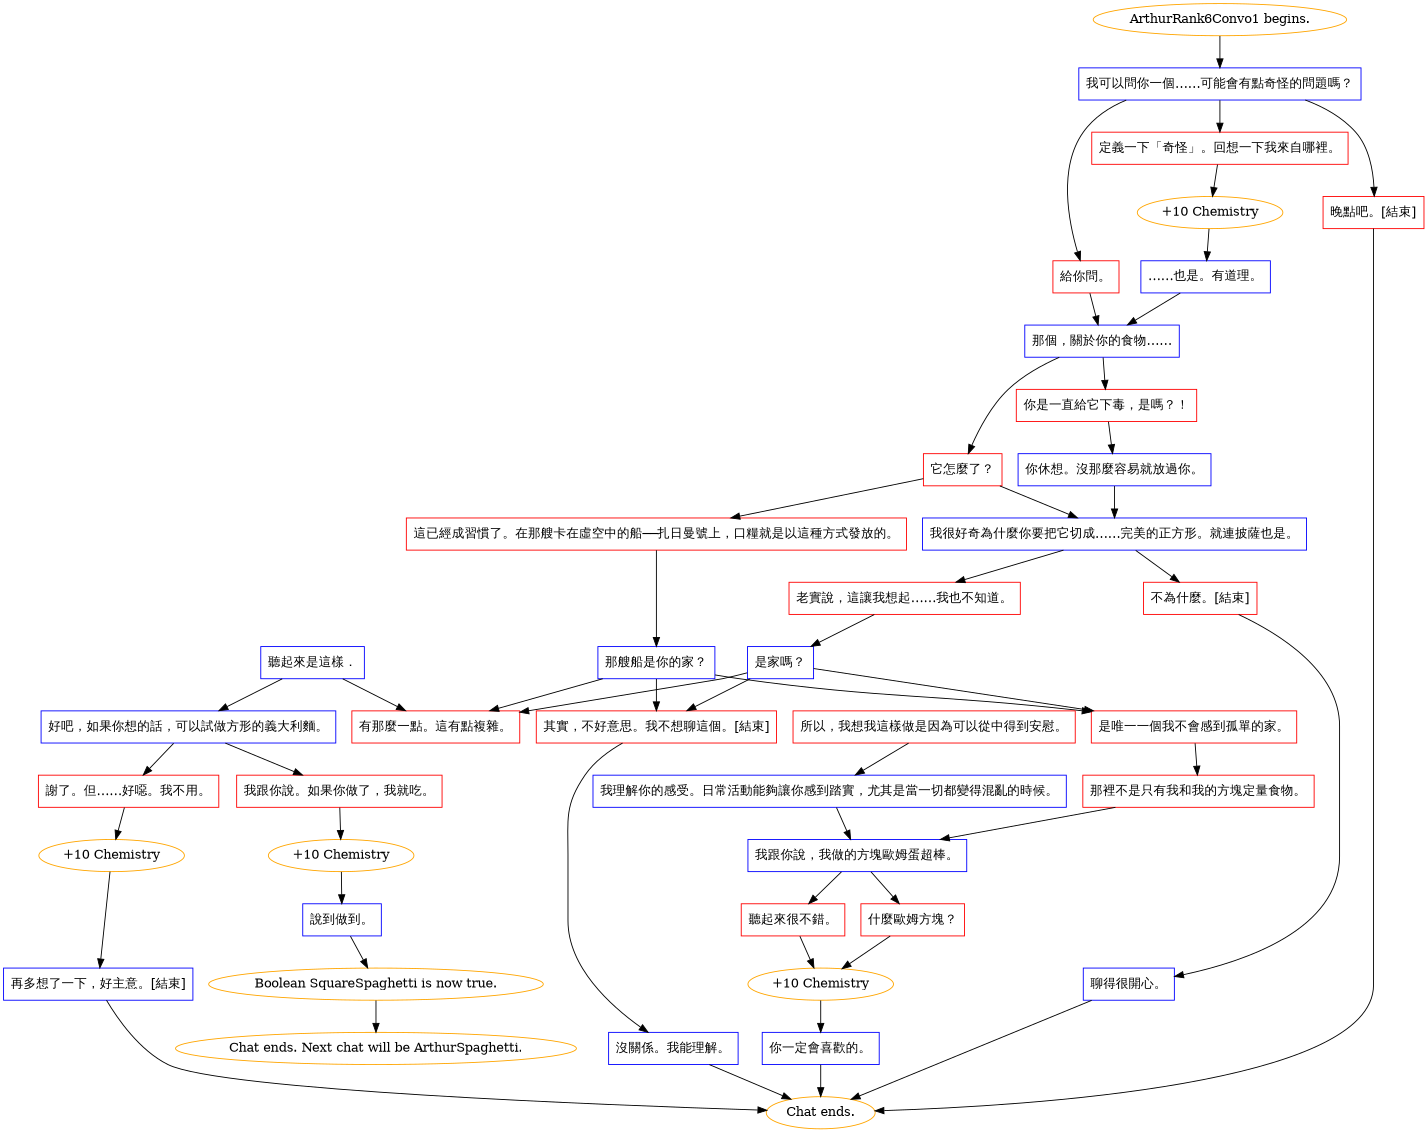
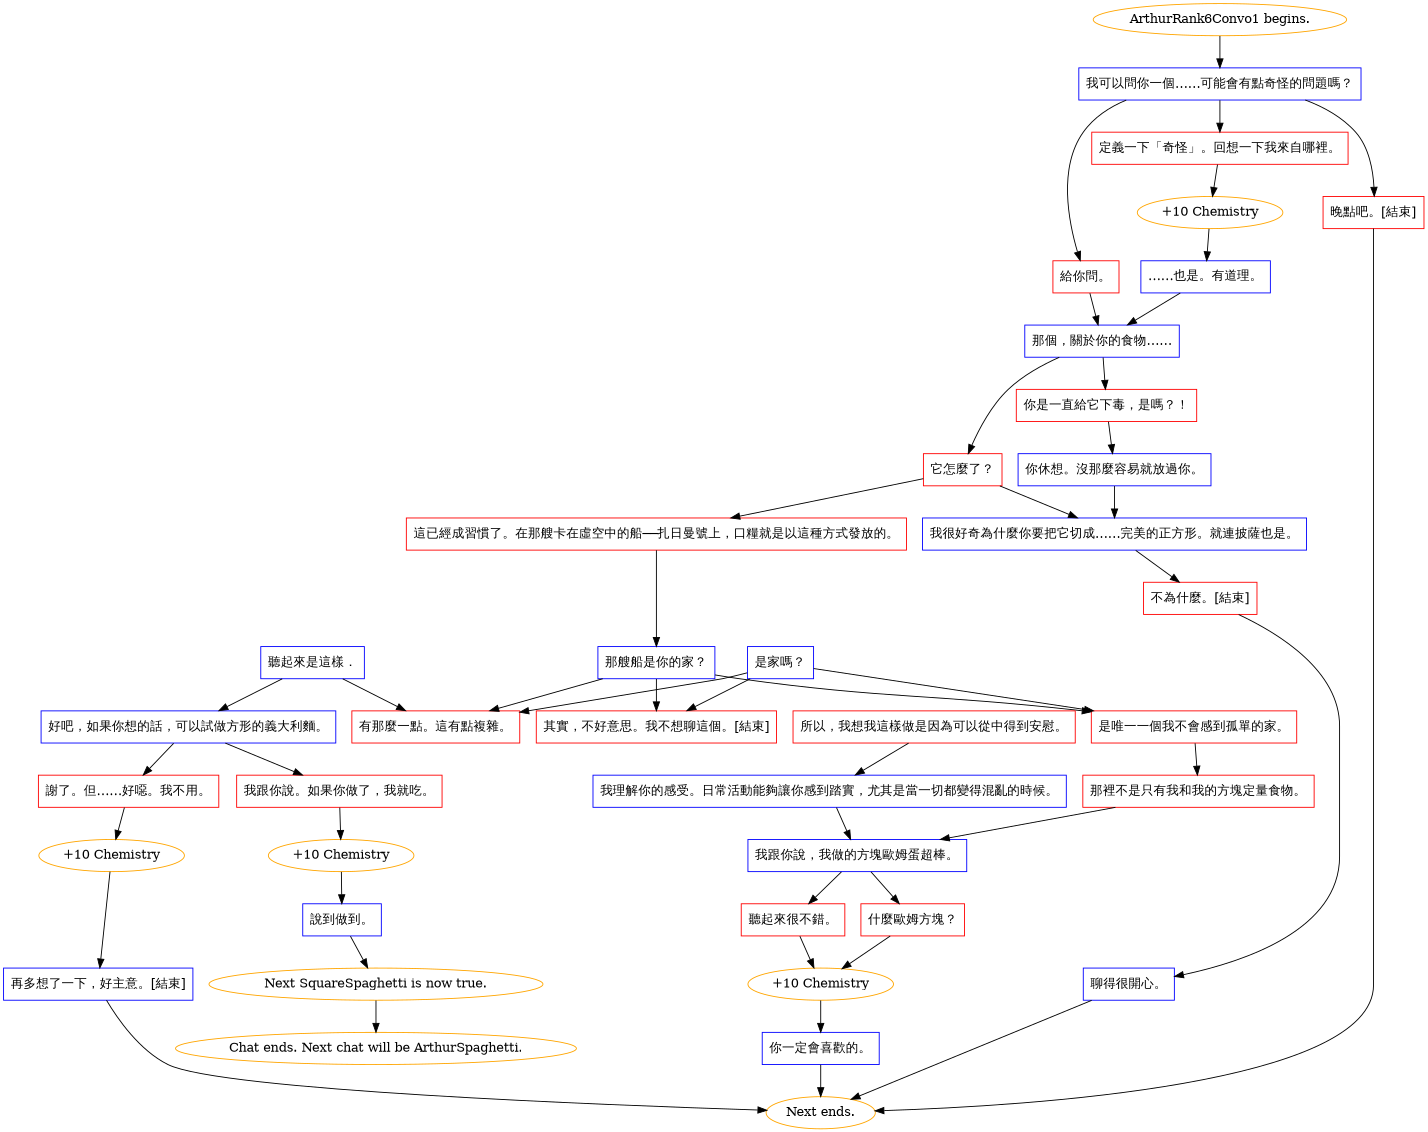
(905, 598) -> none
(376, 984) -> (376, 984)
(673, 1048) -> none
(821, 1113) -> (821, 1113)
